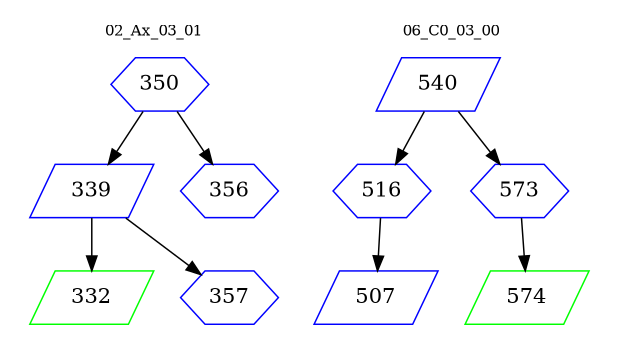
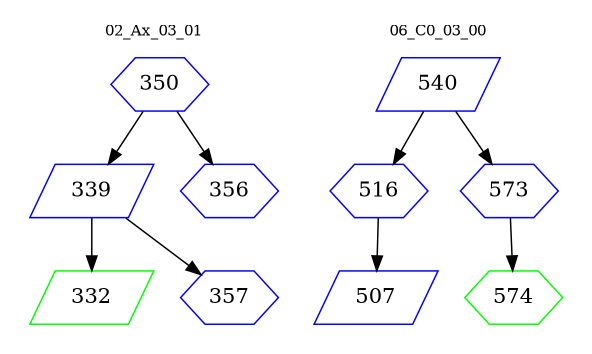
(527, 298) -> (514, 298)
